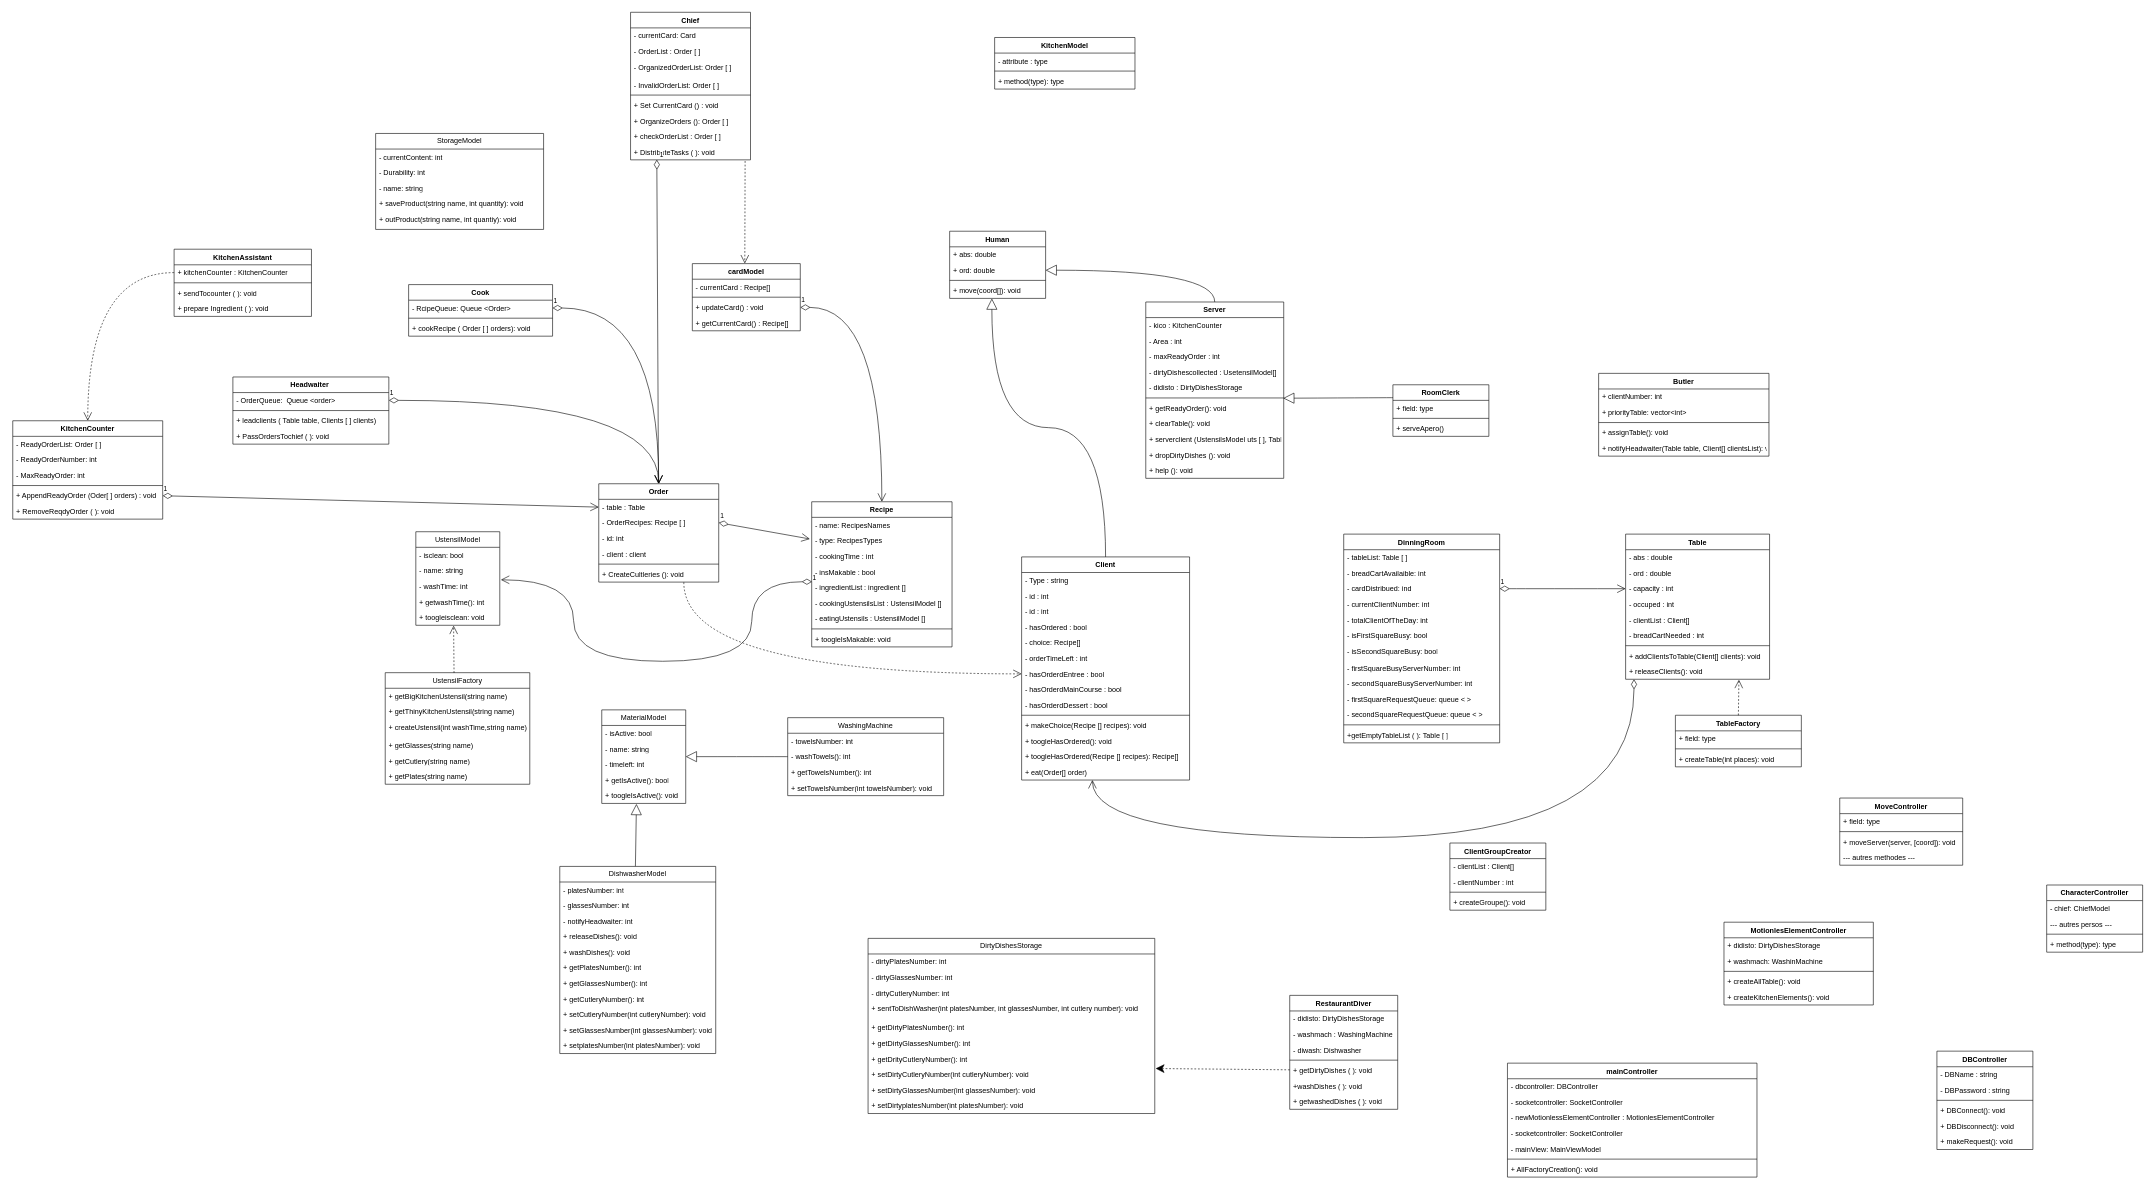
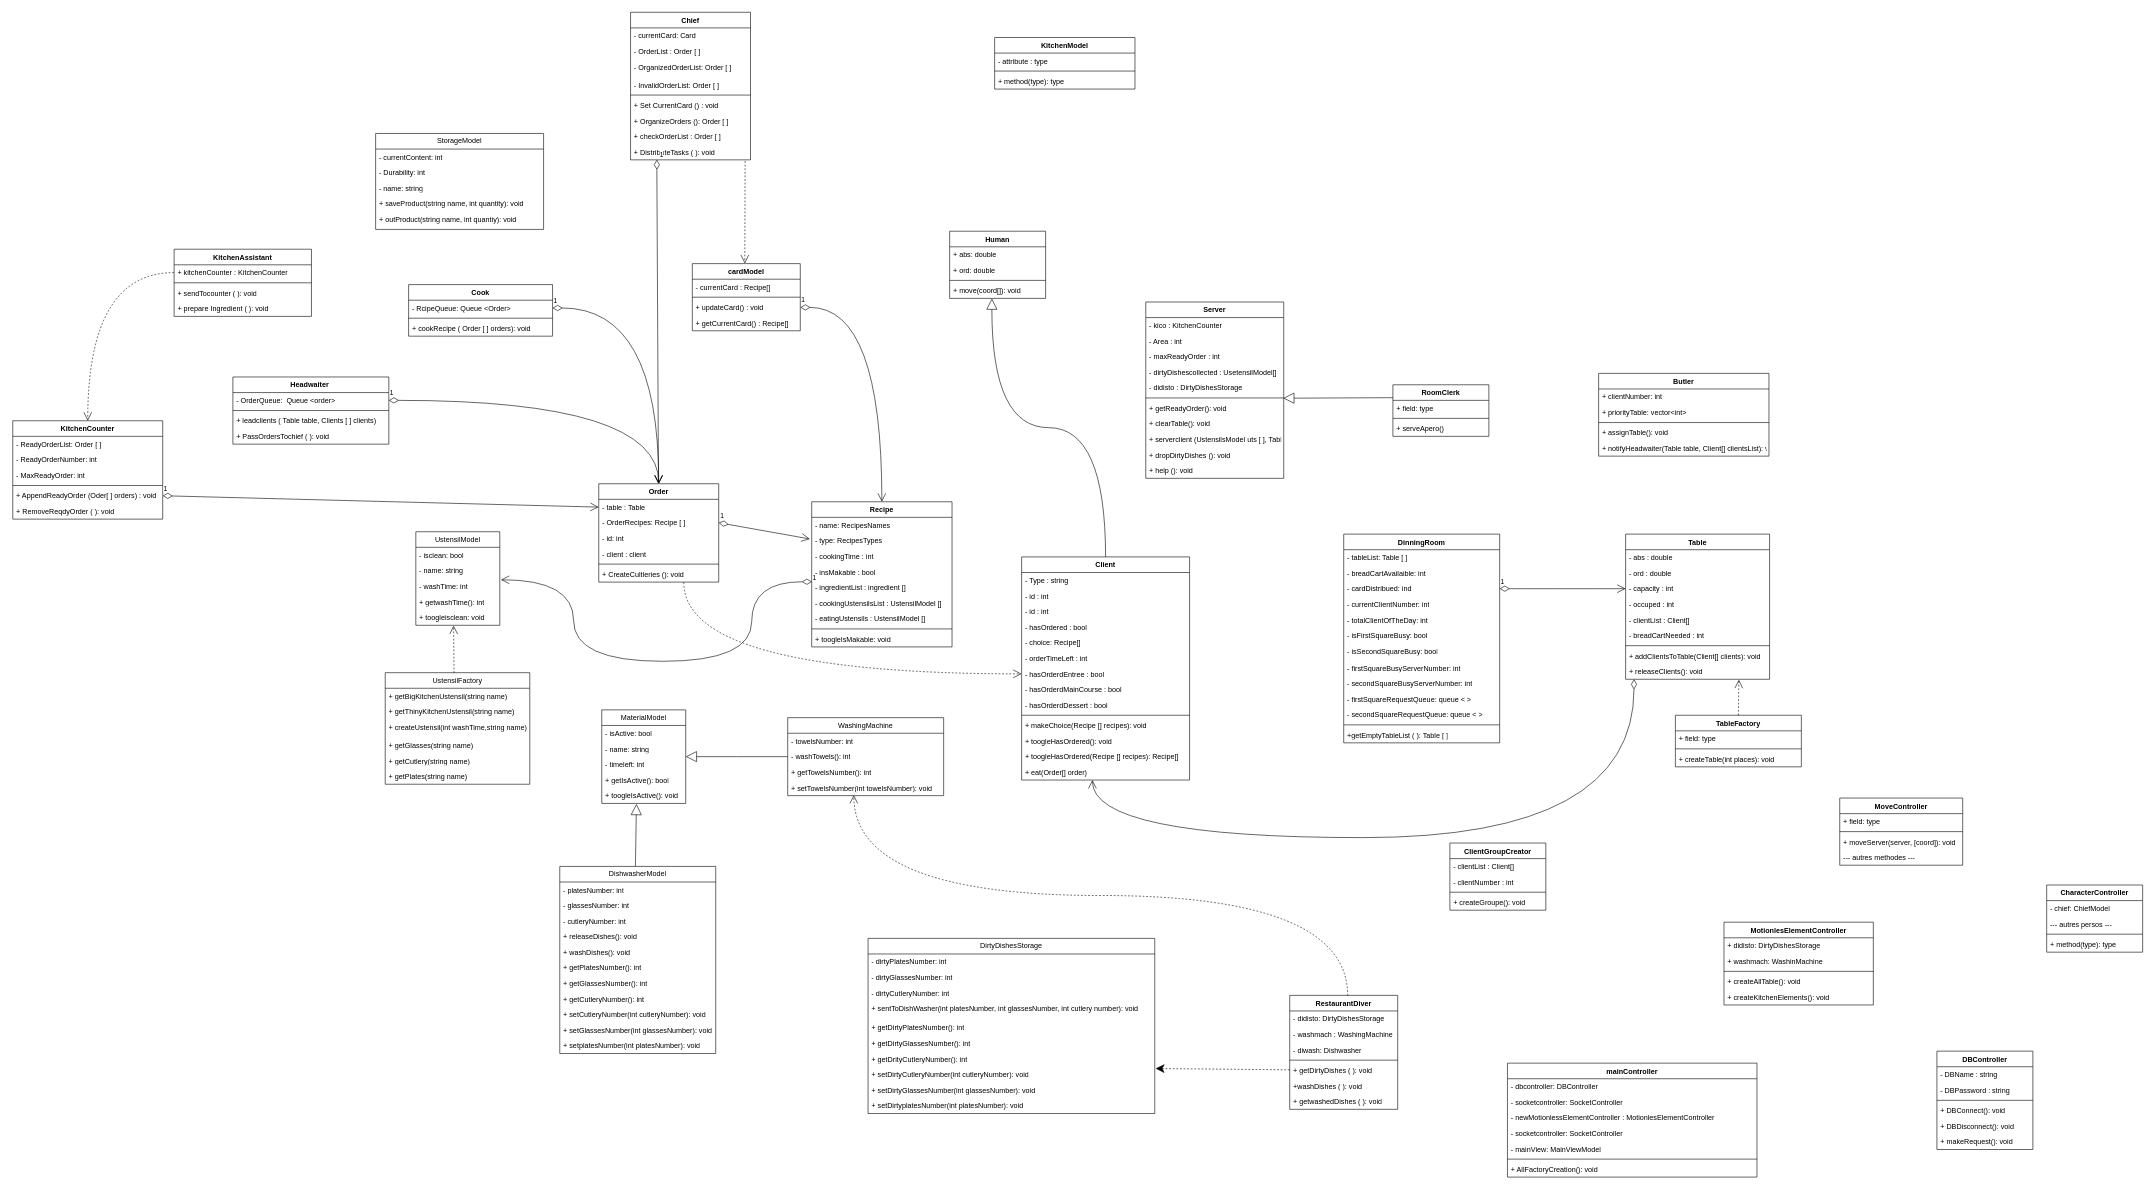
(1140, 273) -> none
none -> (1102, 896)
(604, 922) -> (599, 922)
